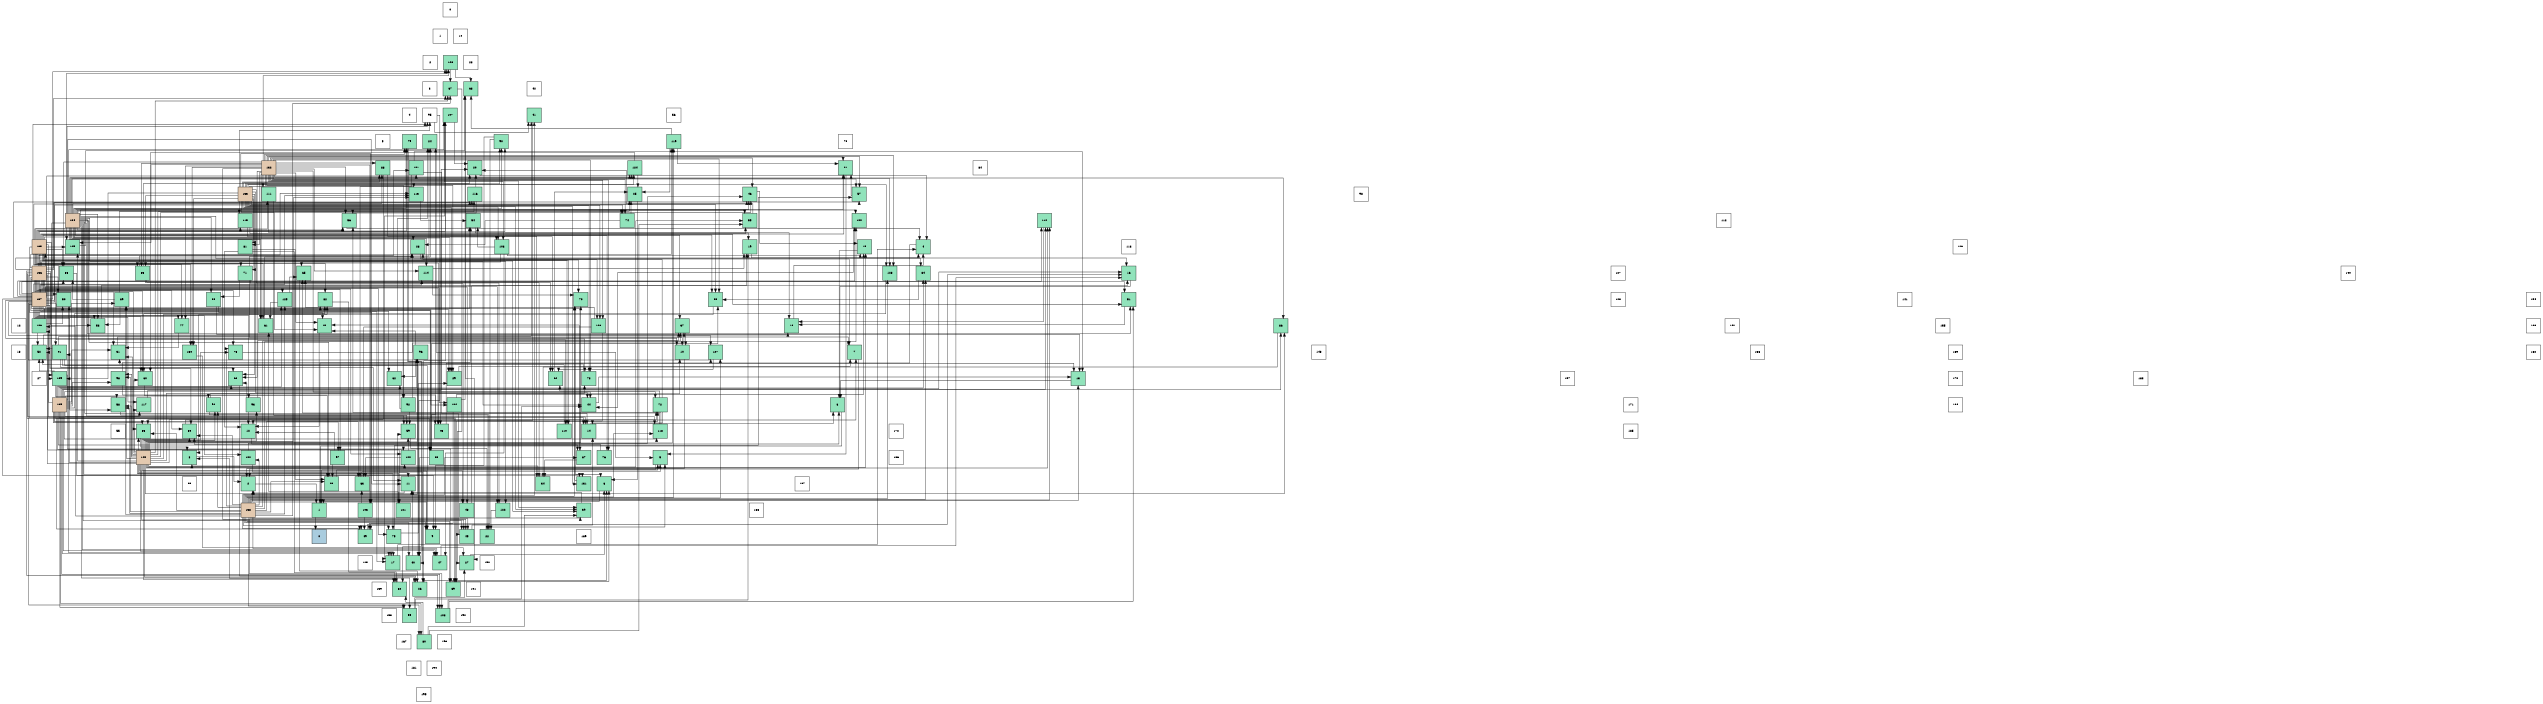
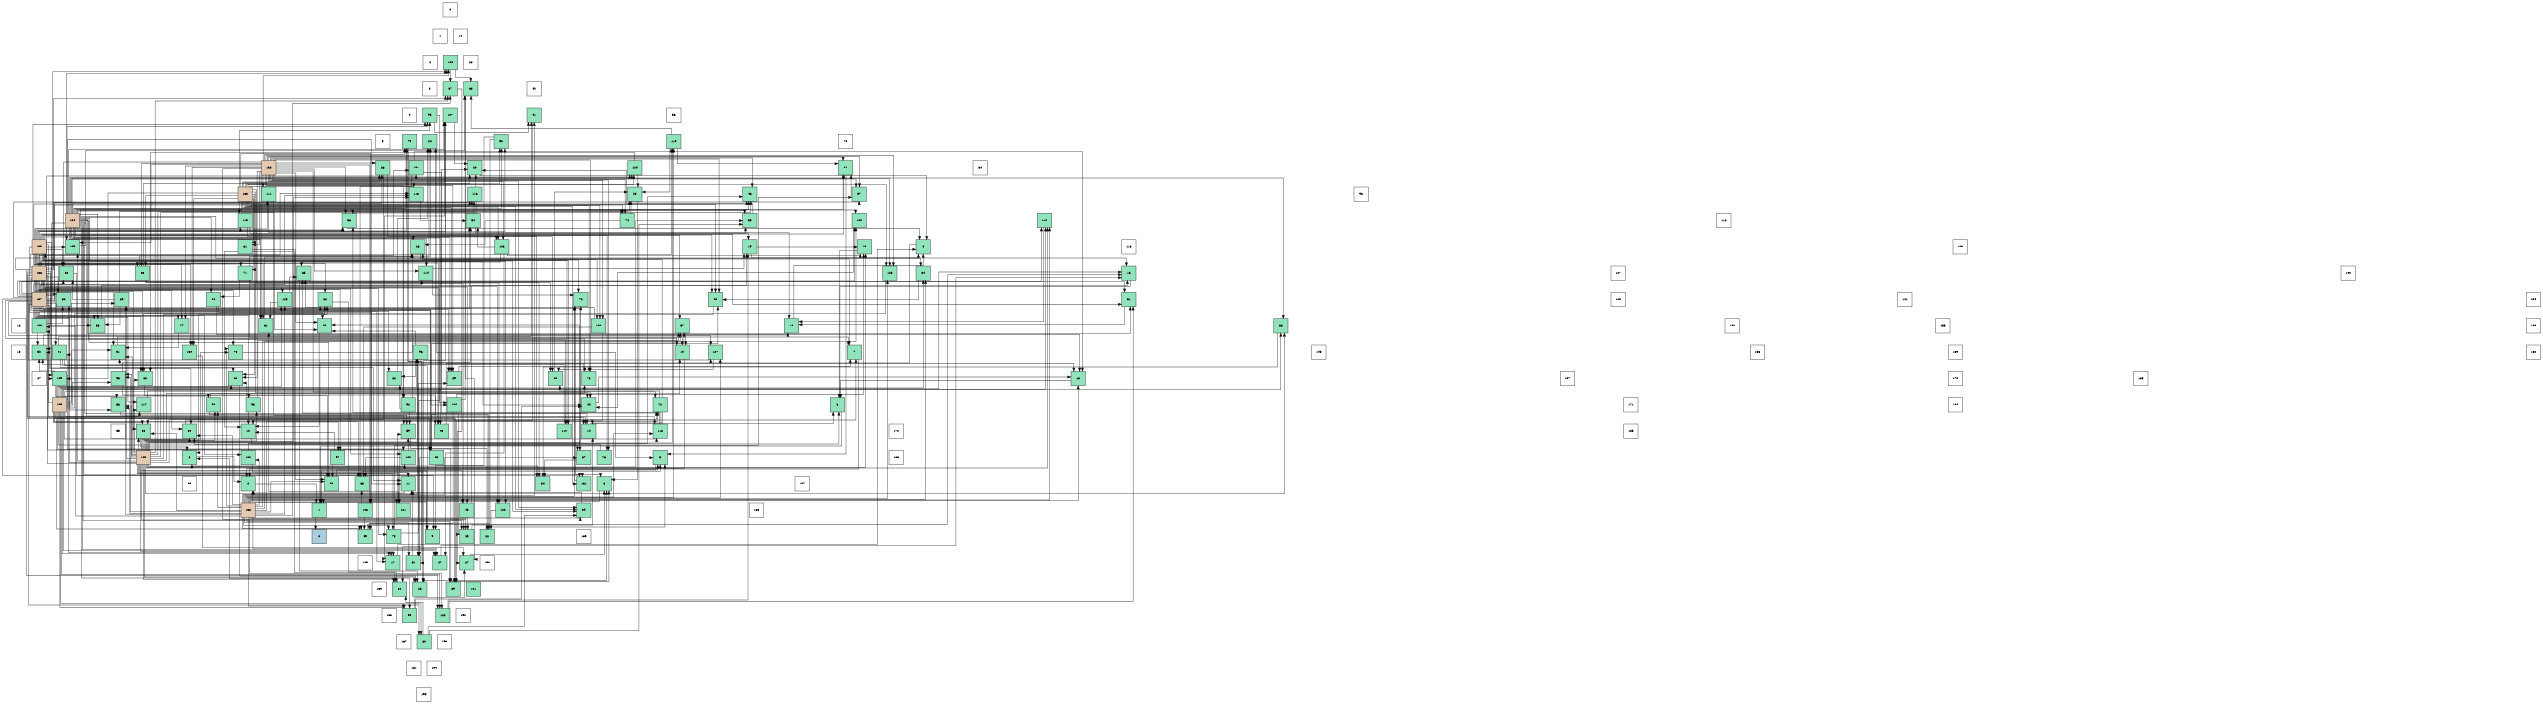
(430, 115) -> (430, 115)
(780, 243) -> (806, 247)
(335, 522) -> (325, 503)
(474, 589) -> (474, 589)
